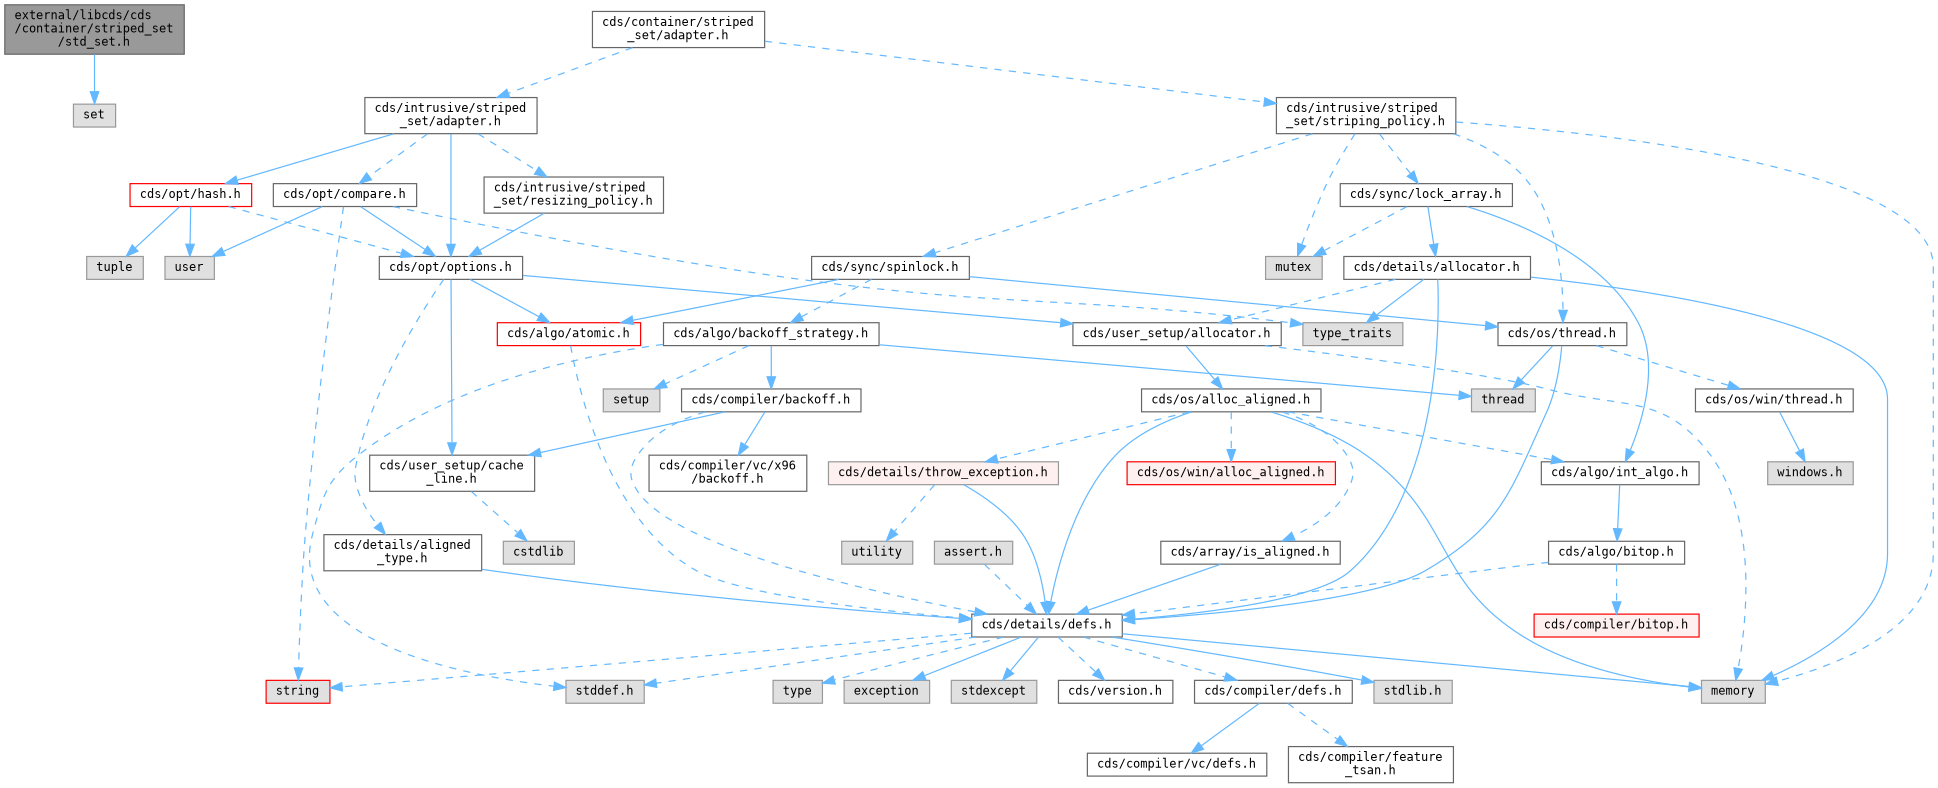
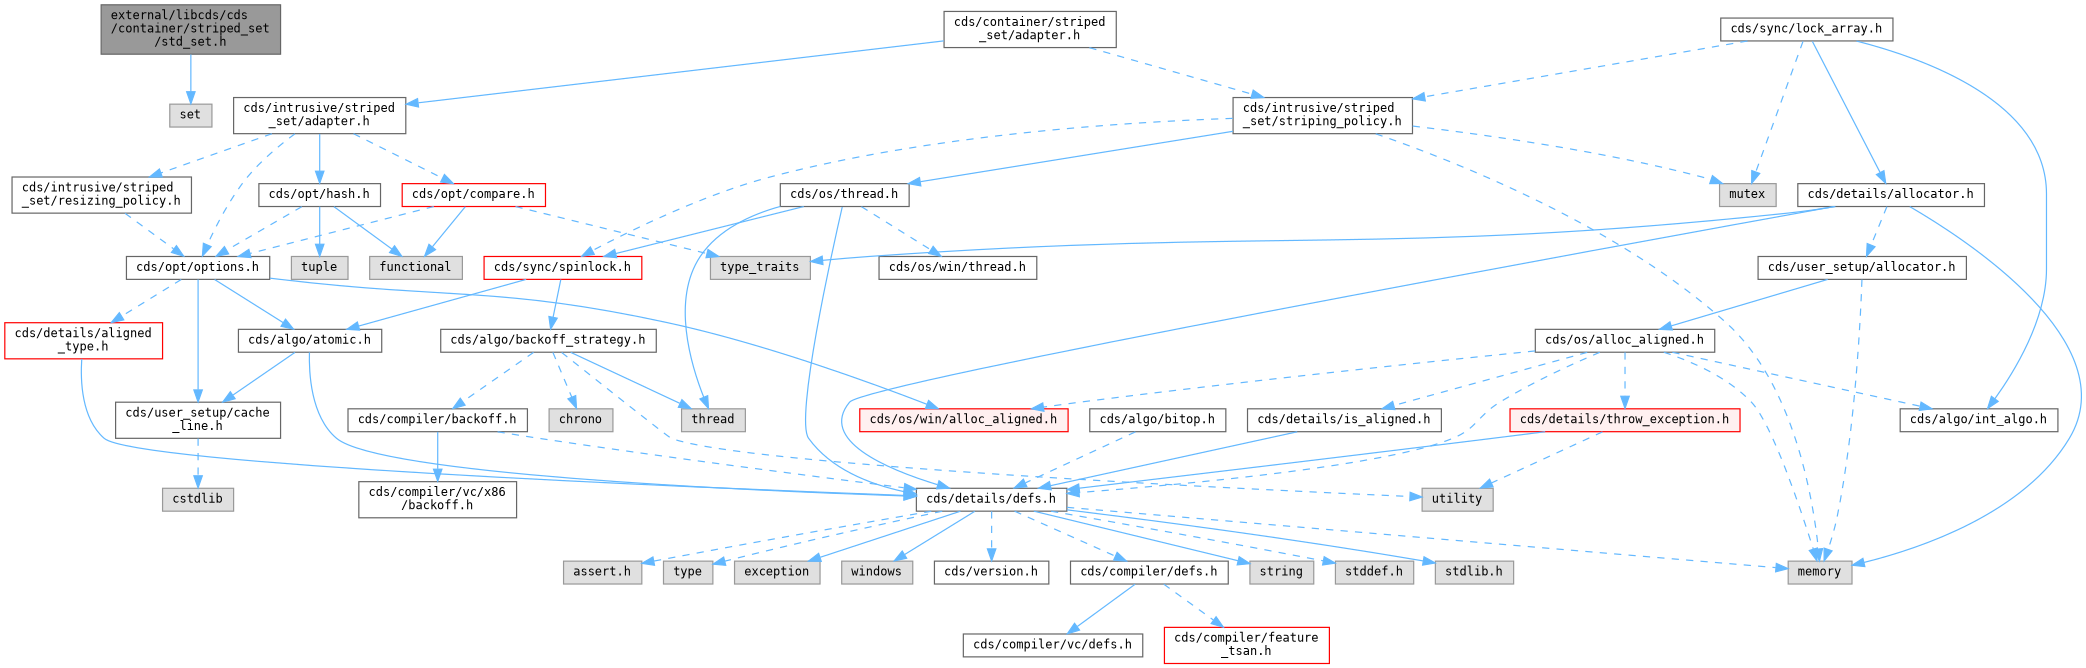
(570, 70) -> (681, 72)
(1395, 154) -> (1586, 69)
(451, 189) -> (243, 183)
(191, 195) -> (320, 195)
(345, 195) -> (474, 195)
(1540, 201) -> (1077, 156)
(393, 228) -> (342, 230)
(502, 237) -> (149, 231)
(190, 268) -> (416, 268)
(890, 268) -> (563, 268)
(842, 295) -> (558, 296)
(792, 299) -> (605, 310)
(1228, 301) -> (710, 230)
(569, 334) -> (310, 341)
(771, 361) -> (498, 377)
(632, 400) -> (581, 420)
(633, 432) -> (264, 374)
(315, 437) -> none
(728, 473) -> (438, 500)
(943, 473) -> (1625, 420)
(1810, 473) -> none
(1094, 485) -> (1339, 465)
(329, 486) -> (970, 472)
(1619, 507) -> none
(403, 553) -> (84, 341)
(1251, 553) -> (1344, 420)
(1454, 566) -> (1767, 427)
(698, 571) -> (472, 468)
(1006, 585) -> (793, 536)
(1617, 626) -> none
(657, 660) -> (1136, 536)
(1406, 660) -> (1421, 537)
(298, 692) -> (1282, 573)
(994, 692) -> (877, 573)
(1371, 765) -> (1247, 645)
